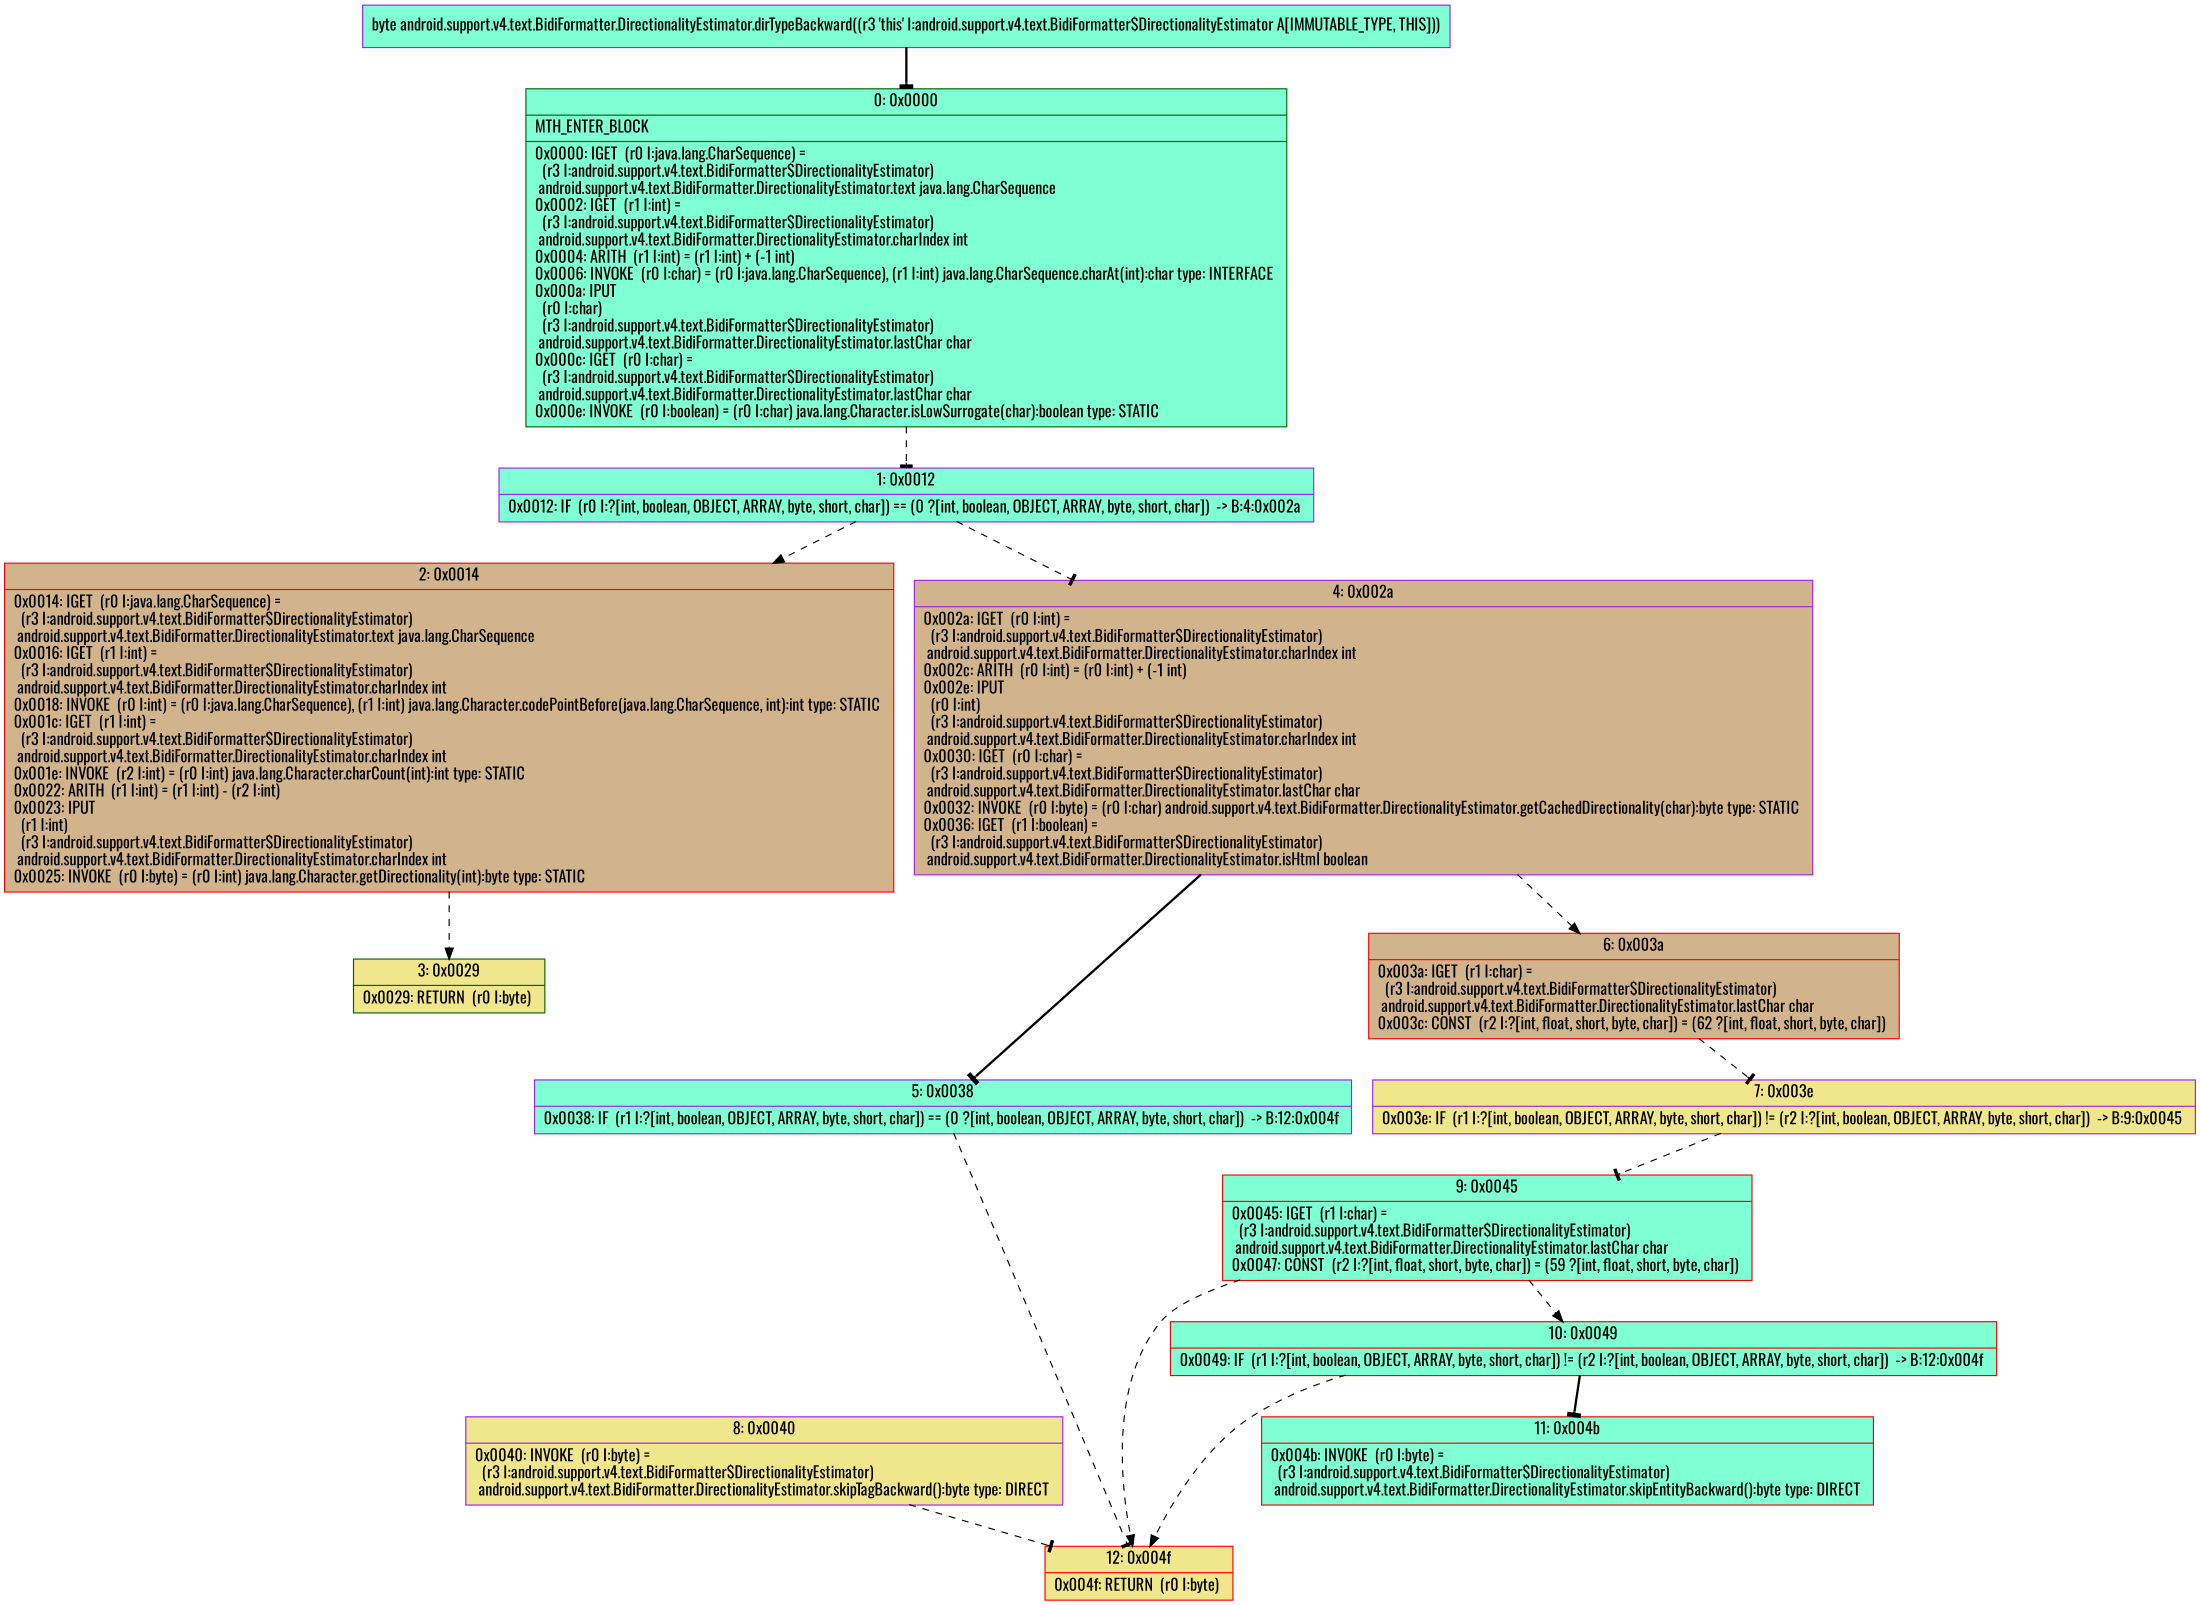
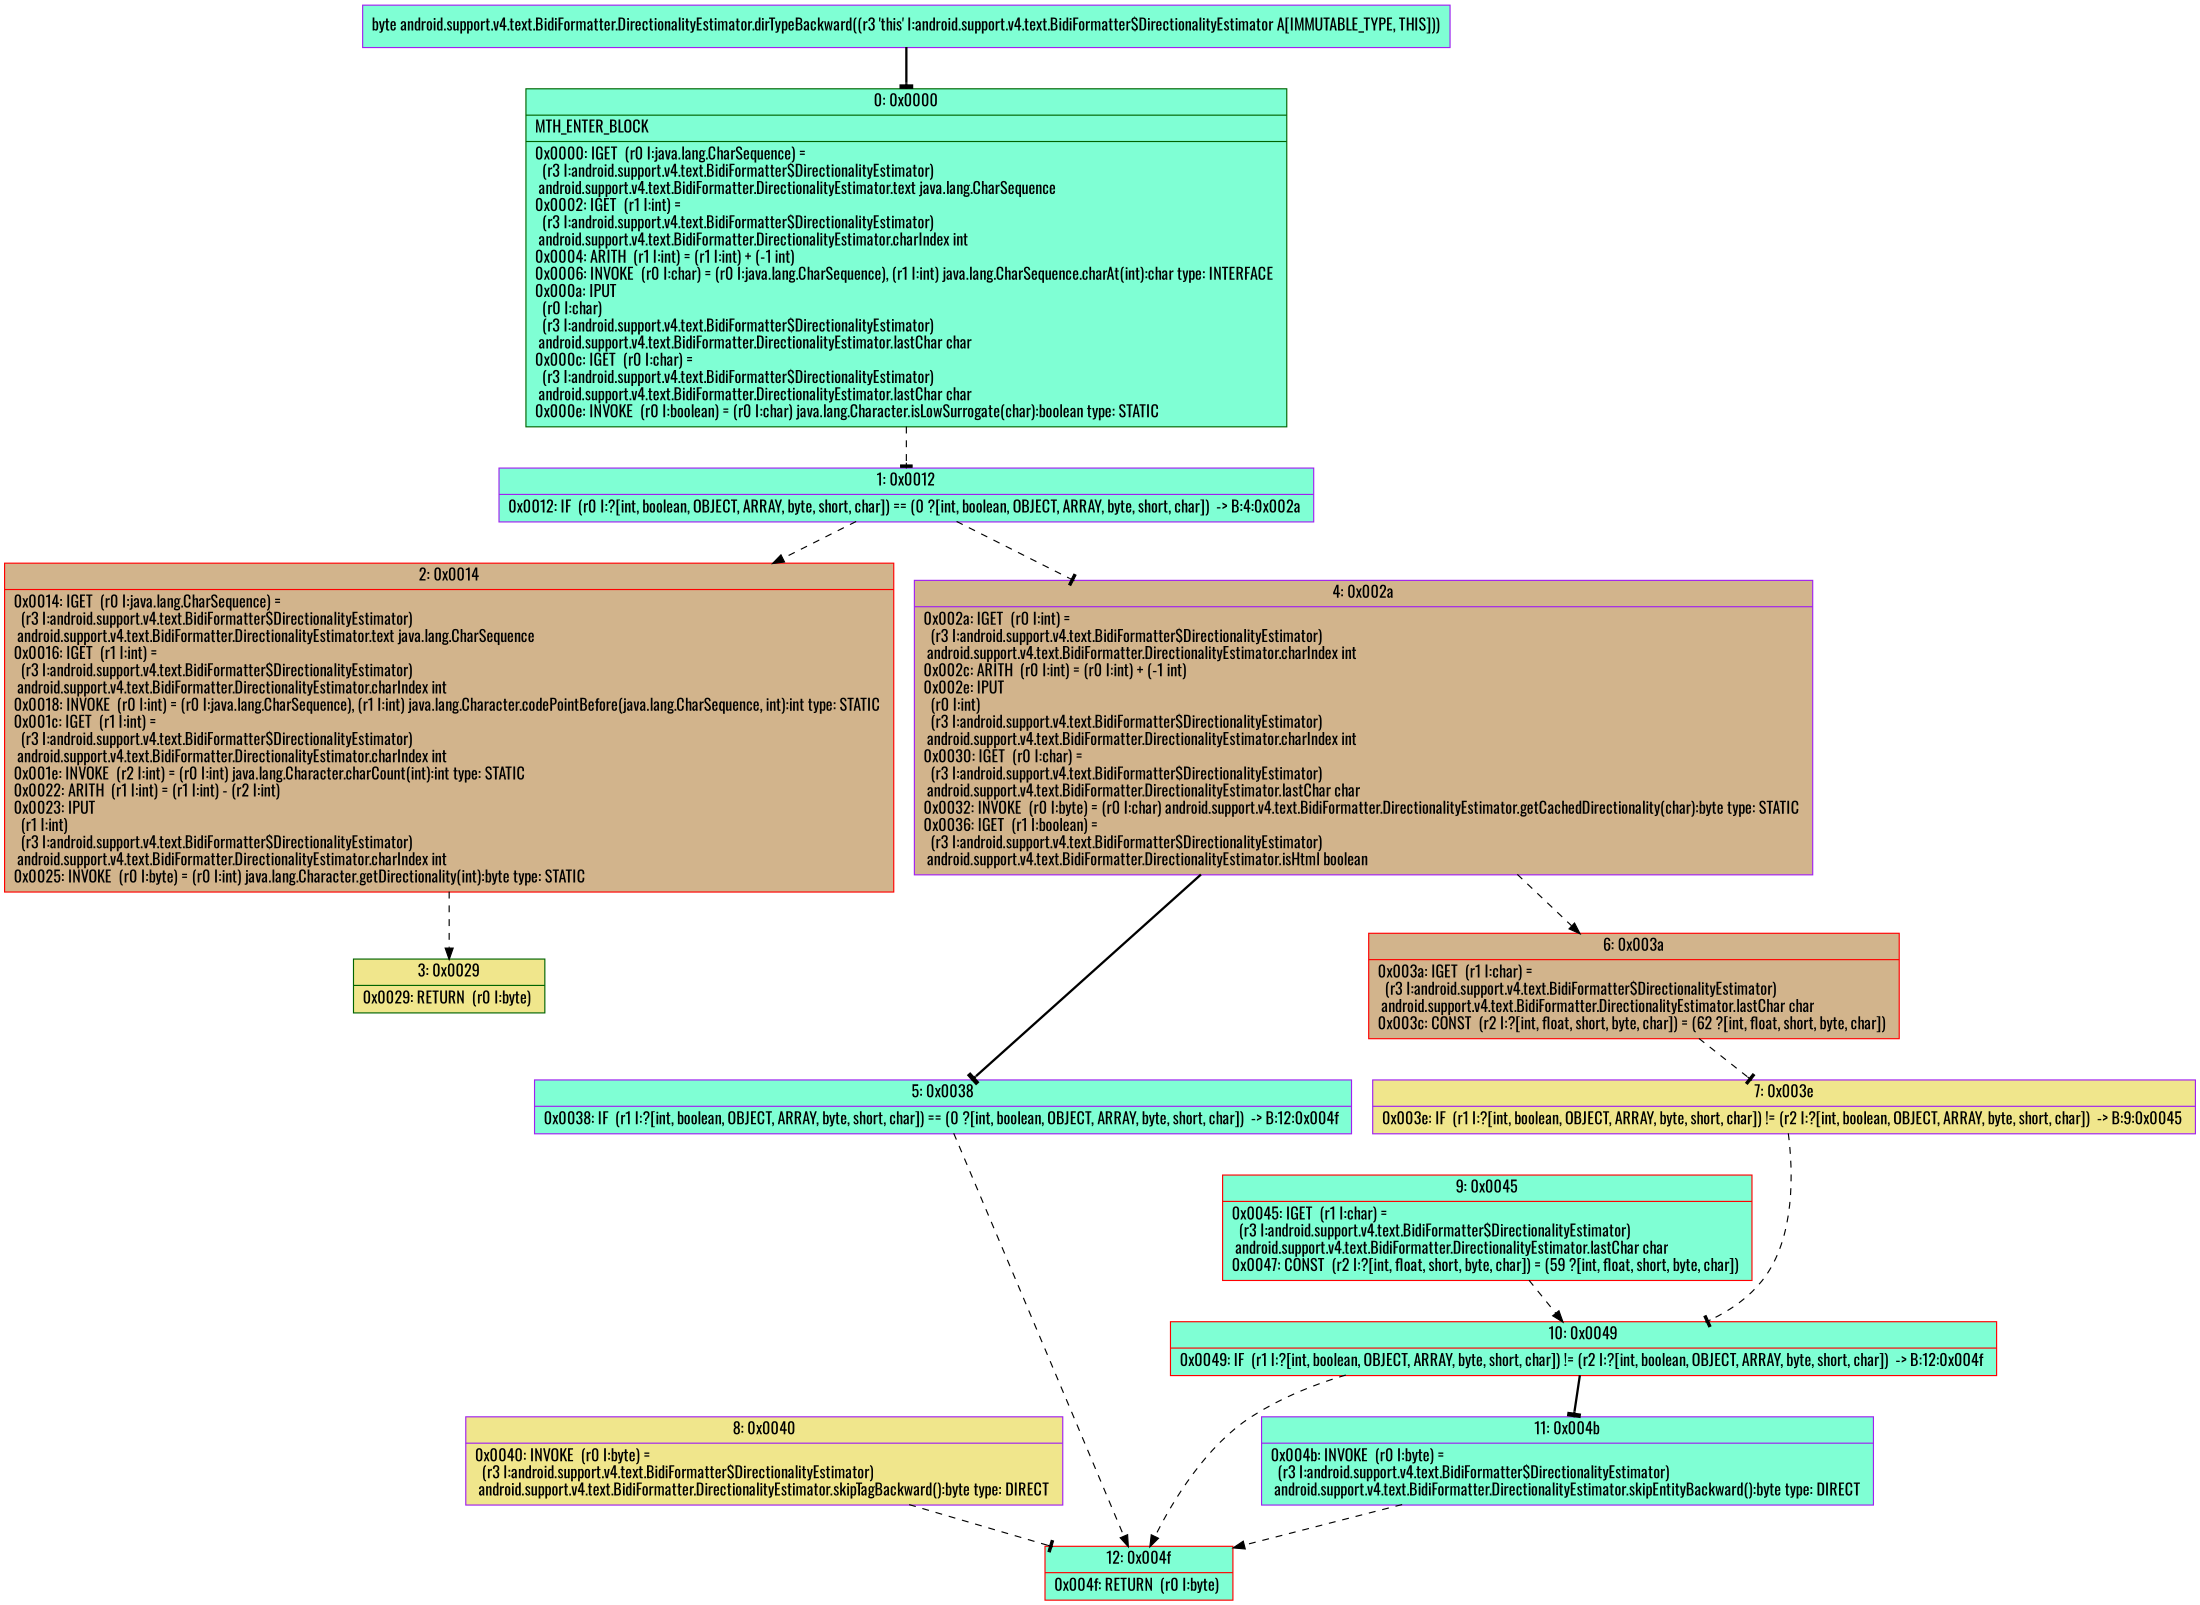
(1671, 1153) -> (1782, 1241)
(1039, 1335) -> (1039, 1335)
(1132, 1380) -> (1323, 1525)
(1568, 1461) -> (1568, 1461)
(1139, 1573) -> (1139, 1573)
